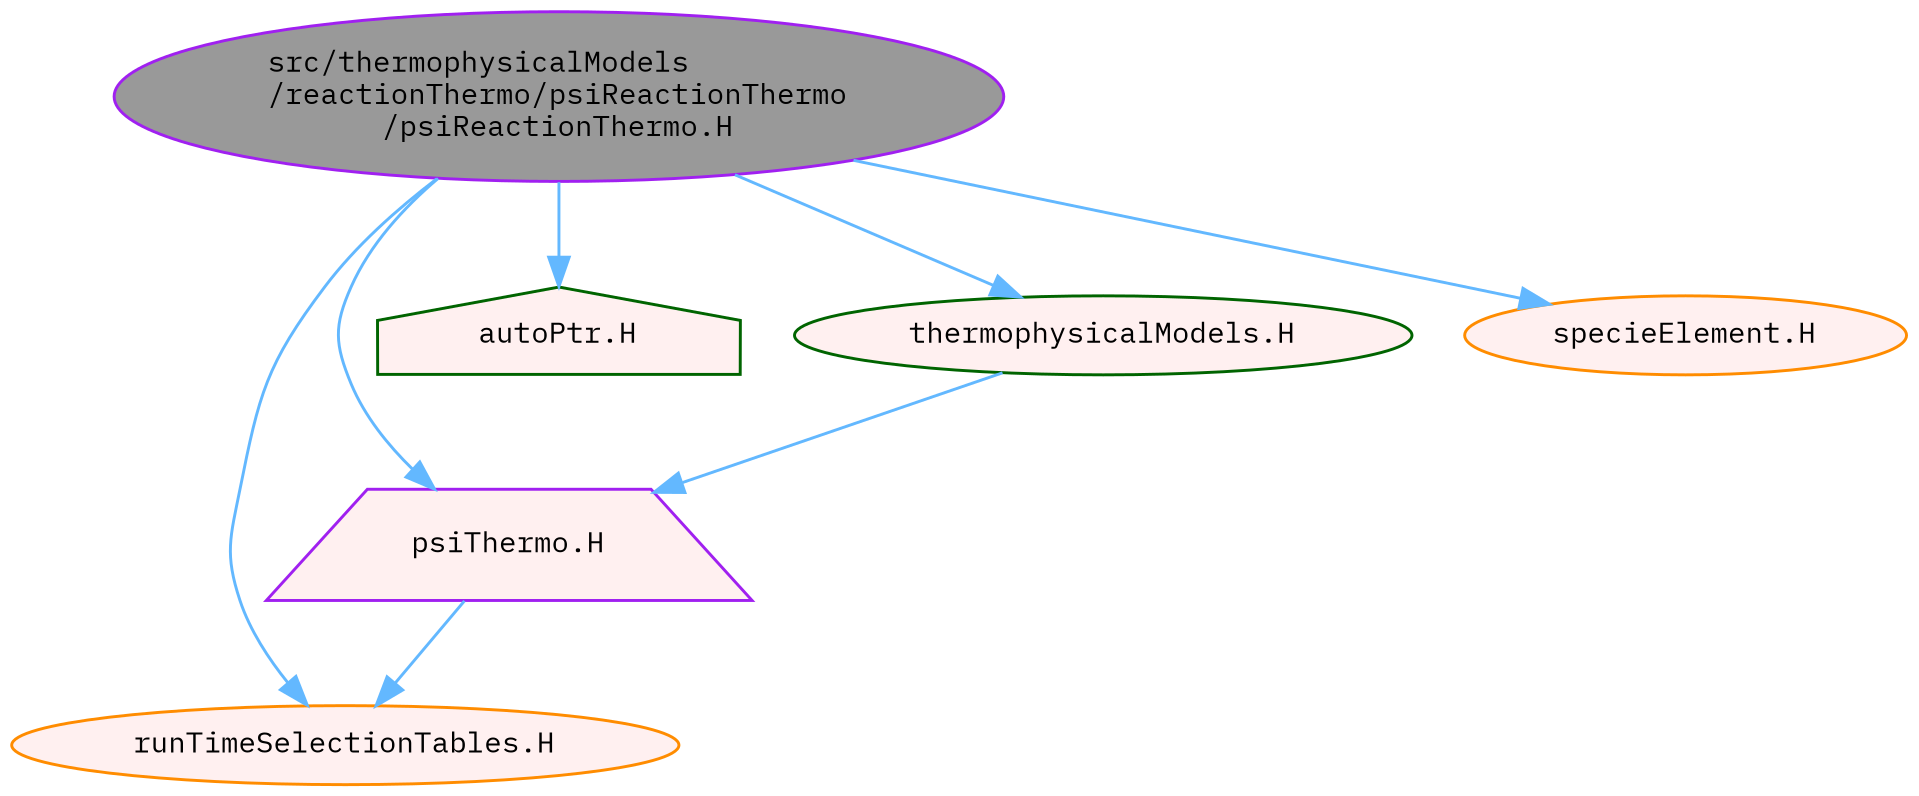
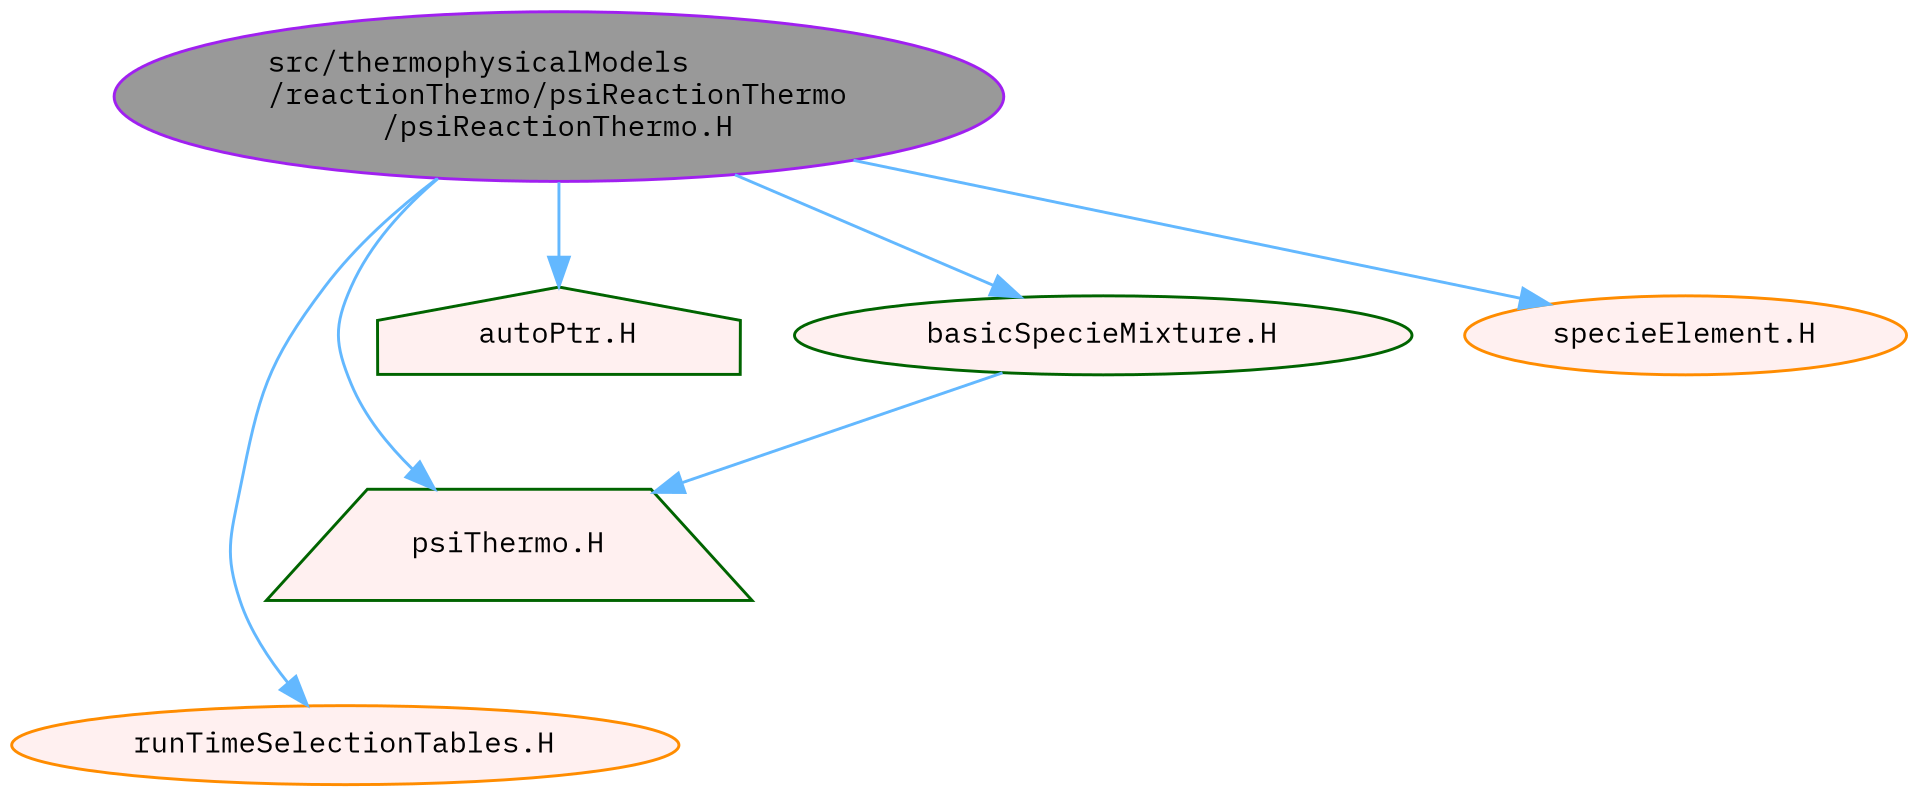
(1103, 335) -> (1103, 335)
(509, 545) -> (509, 545)
(430, 642) -> none
